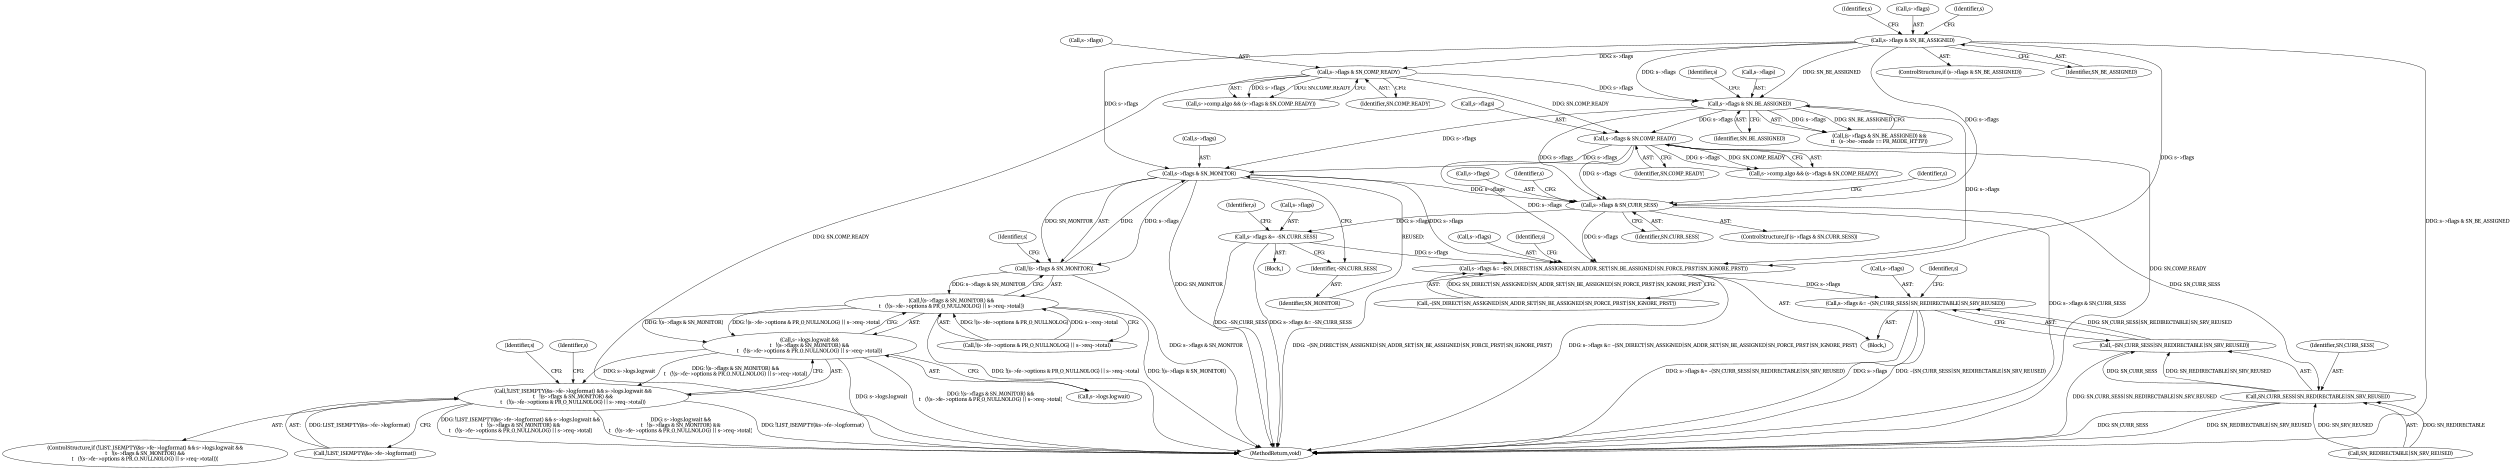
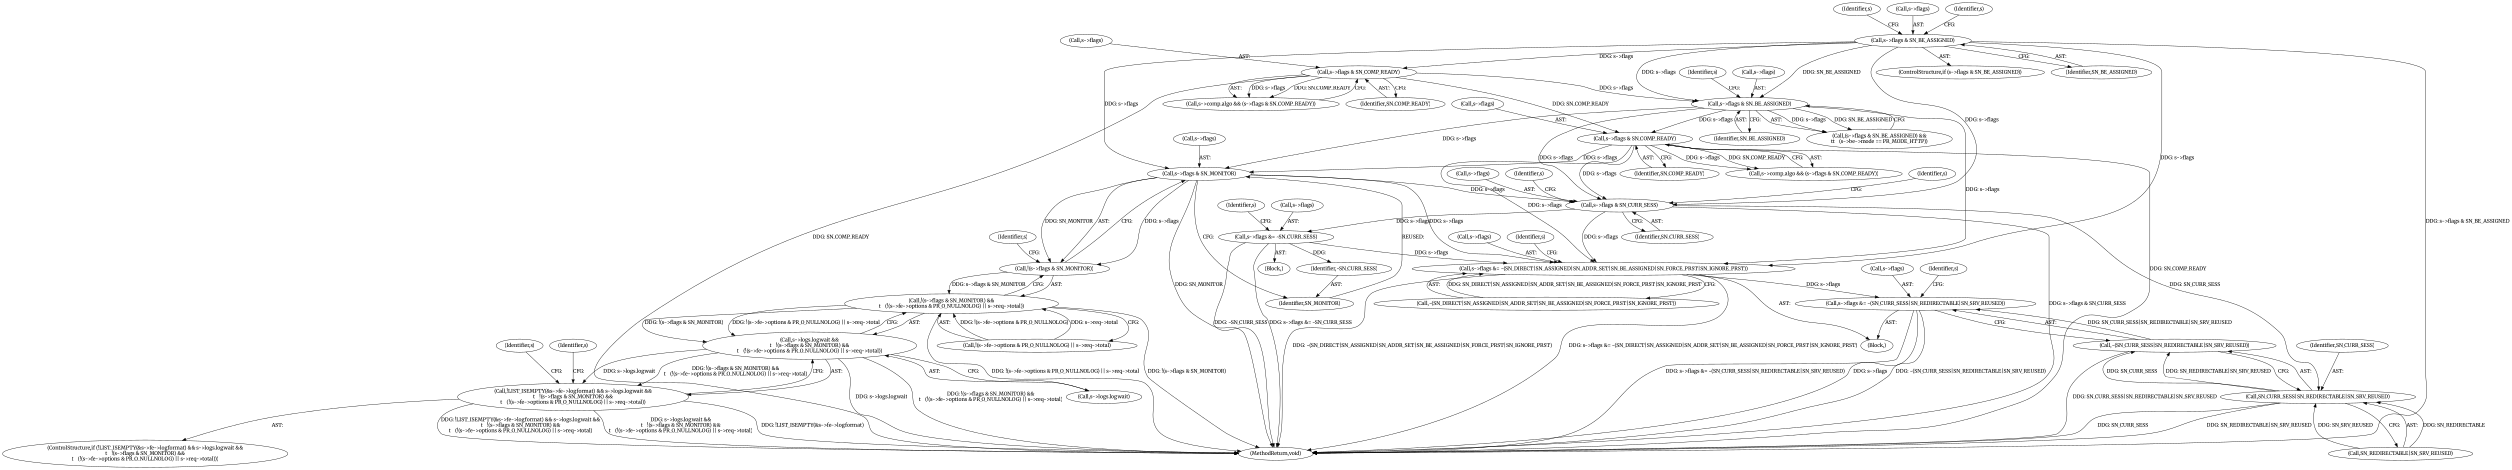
(1316, 193) -> (1213, 257)
(1128, 221) -> (1128, 221)
(1799, 237) -> none
(1320, 253) -> (1320, 253)
none -> (2263, 362)
(1177, 363) -> none
none -> (2375, 418)
(365, 454) -> none
